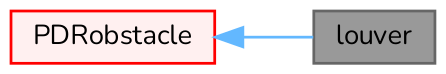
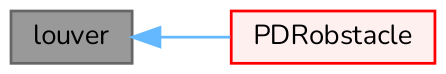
(278, 37) -> (195, 37)
